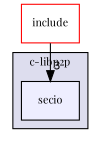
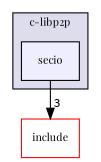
(50, 59) -> (50, 96)
